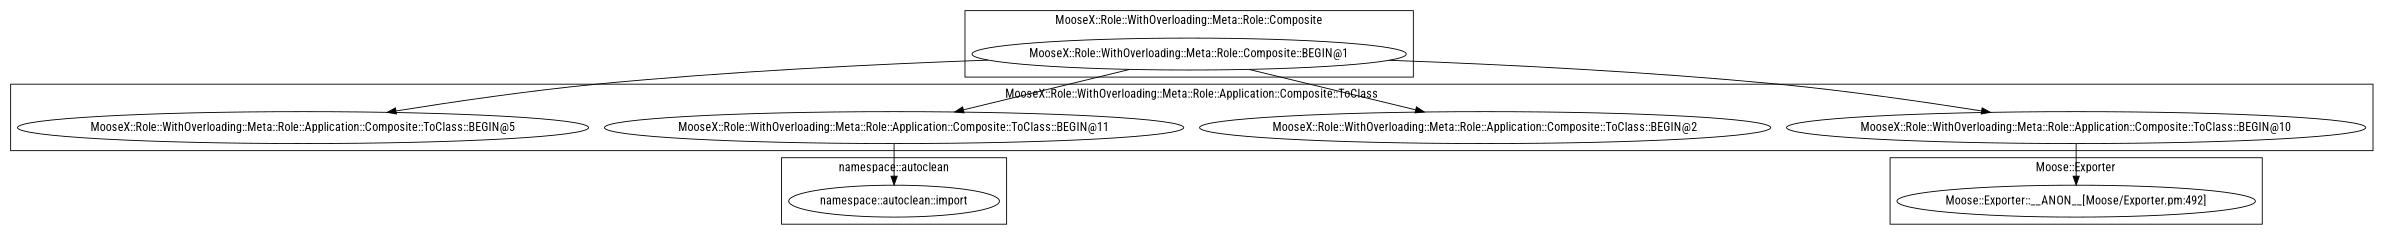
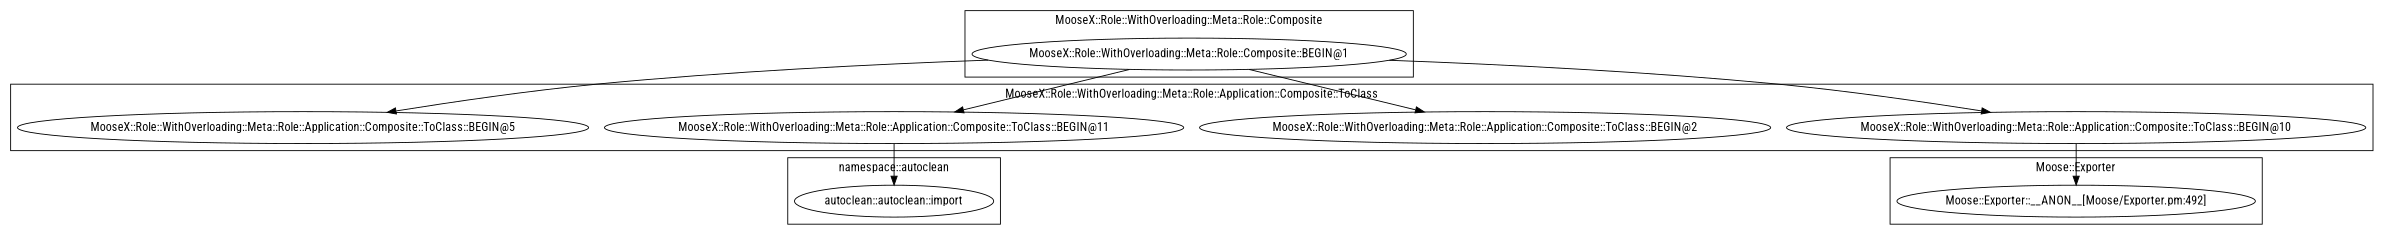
(894, 201) -> (894, 201)
